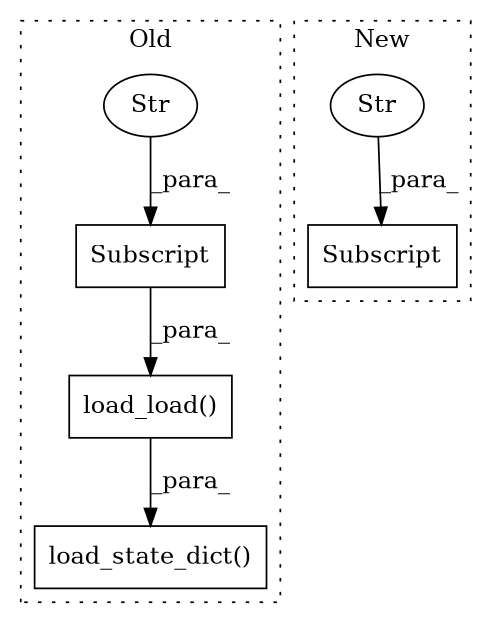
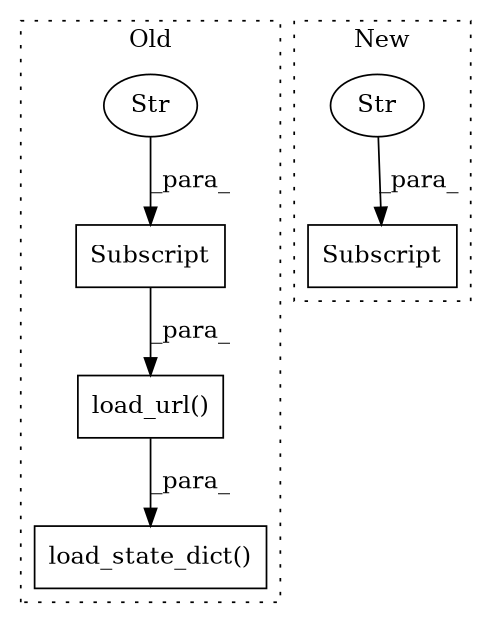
(151, 407) -> (151, 407)
